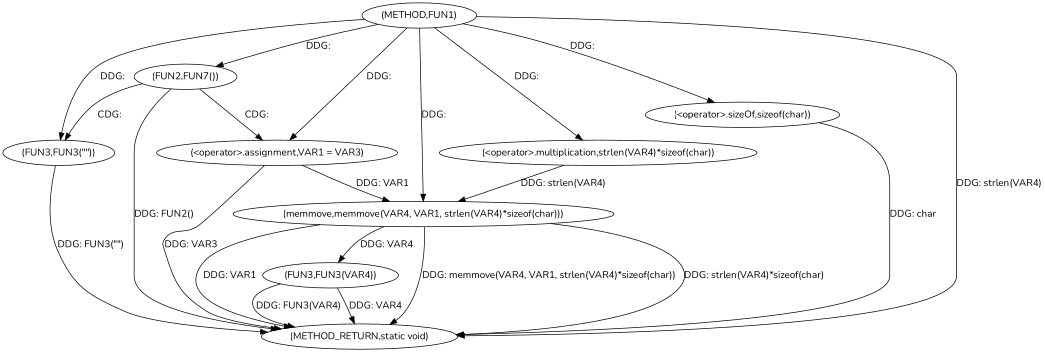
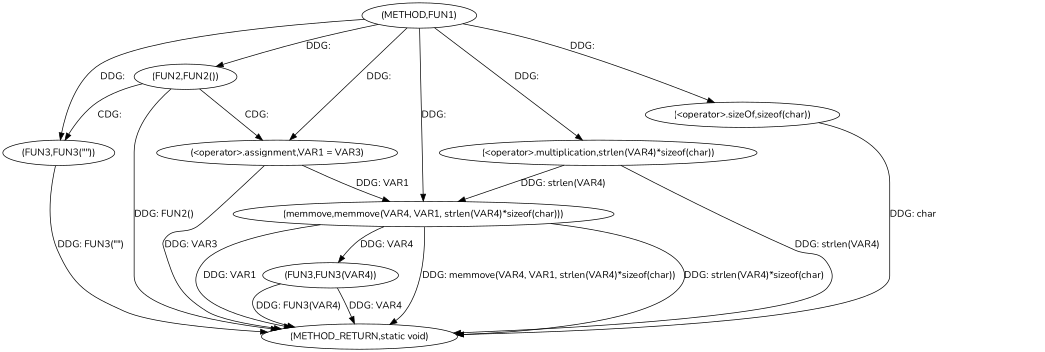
(186, 77) -> (186, 77)
(957, 182) -> (774, 306)
